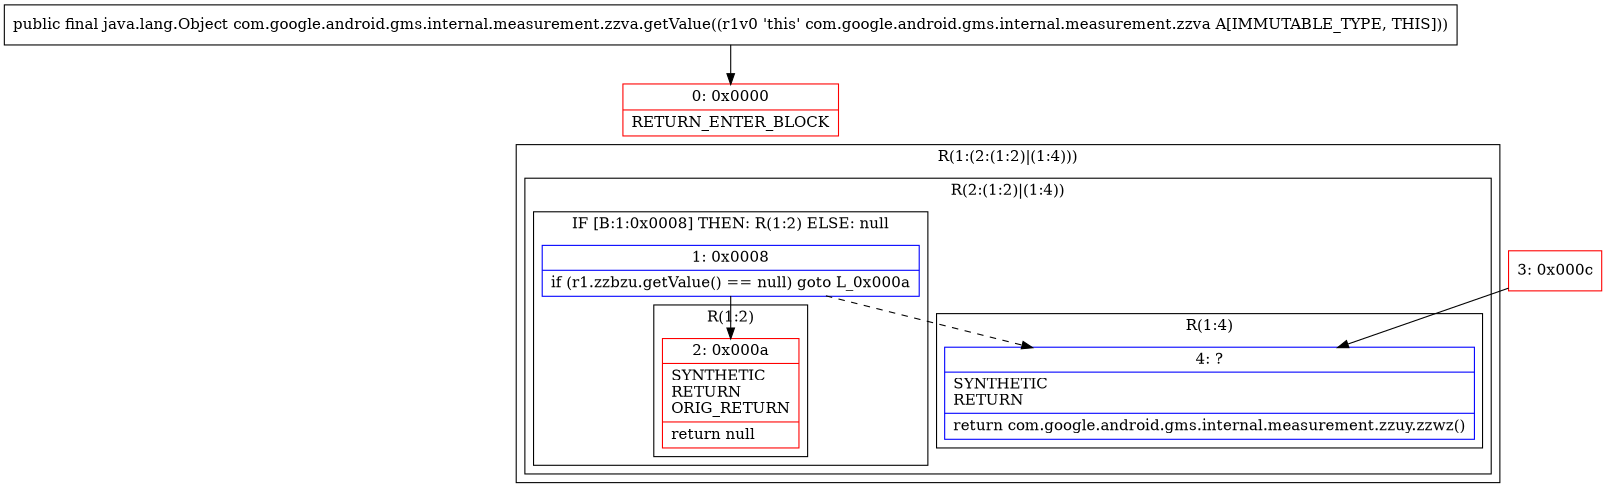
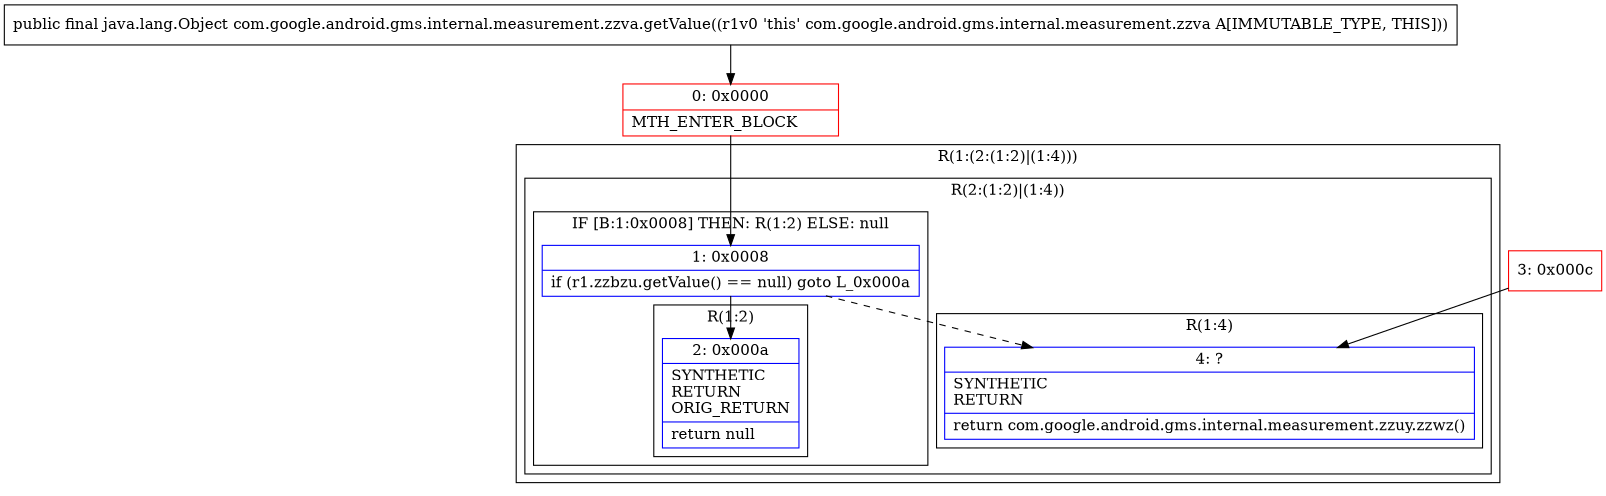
(731, 122) -> (715, 122)
none -> (731, 185)
(731, 393) -> (731, 393)
